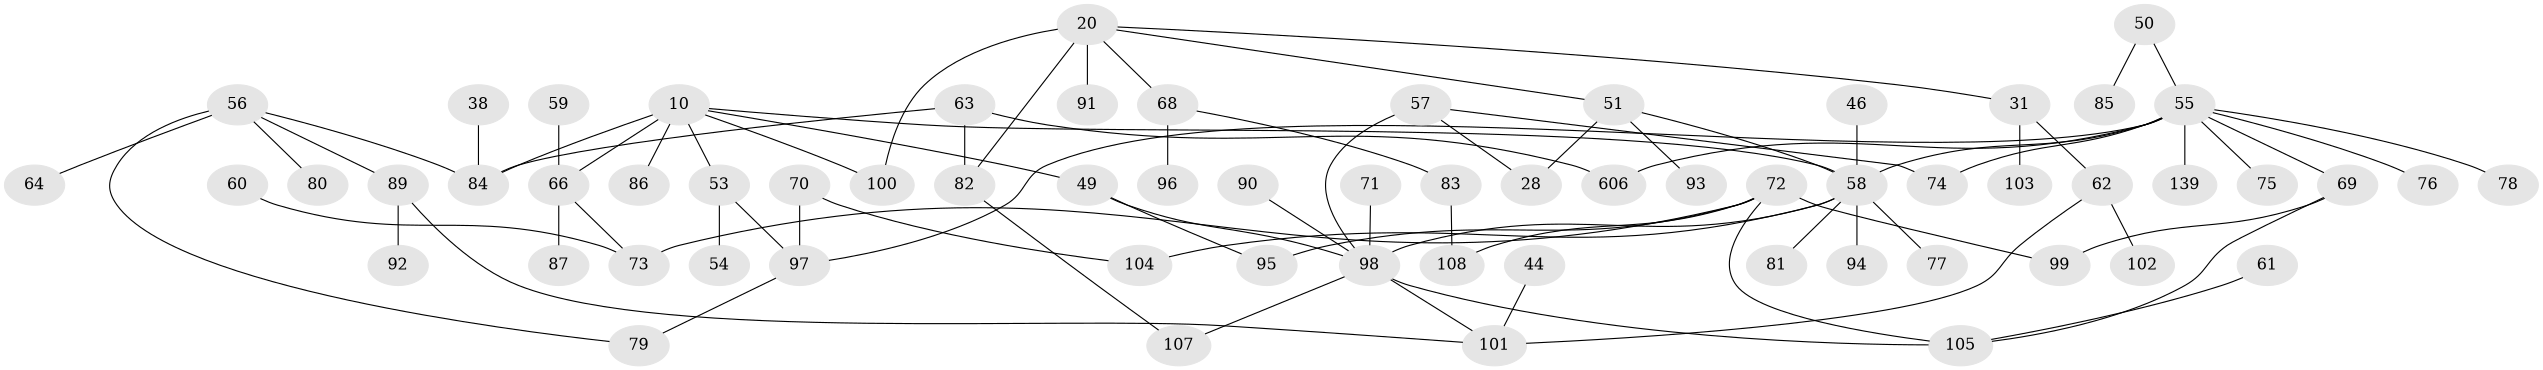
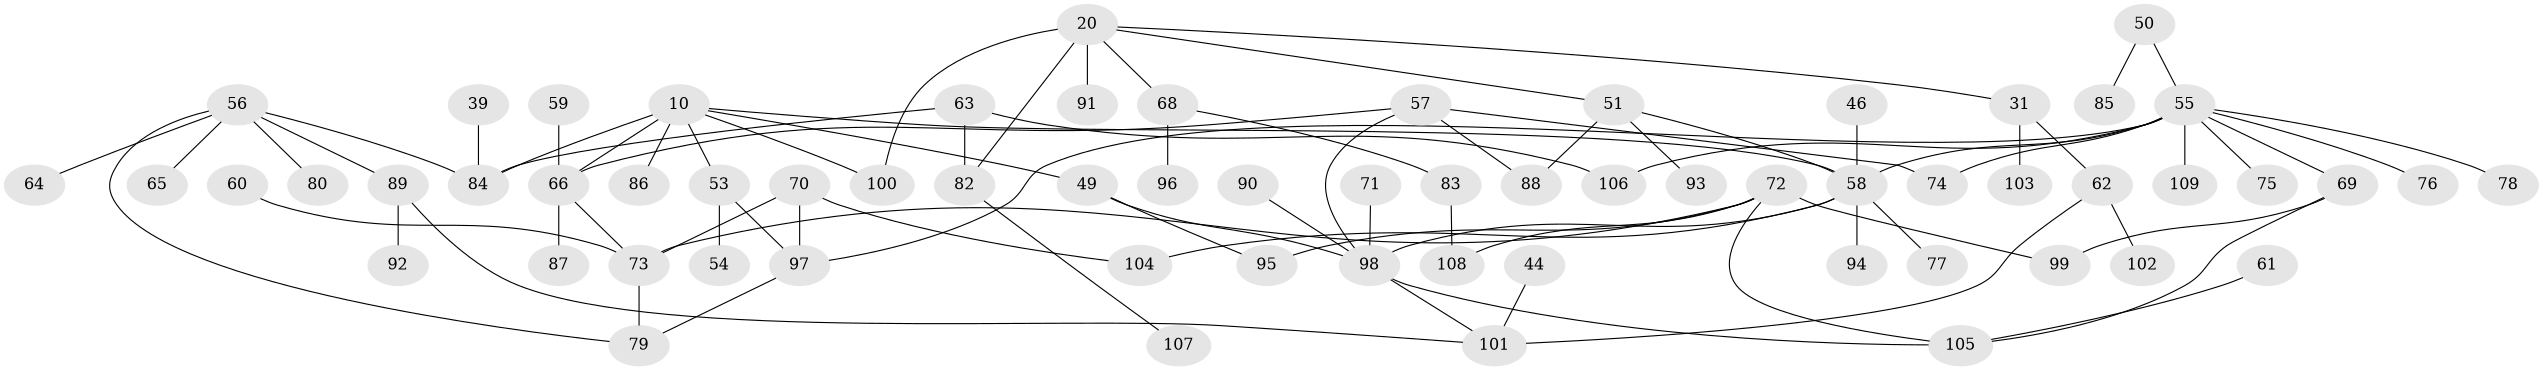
(478, 105) -> (478, 105)
none -> (862, 128)
none -> (157, 185)
(1531, 185) -> (1531, 185)
(1614, 185) -> (1614, 185)
(2185, 185) -> (2185, 185)
none -> (728, 221)
(1777, 265) -> none
none -> (639, 304)
(1275, 305) -> none
